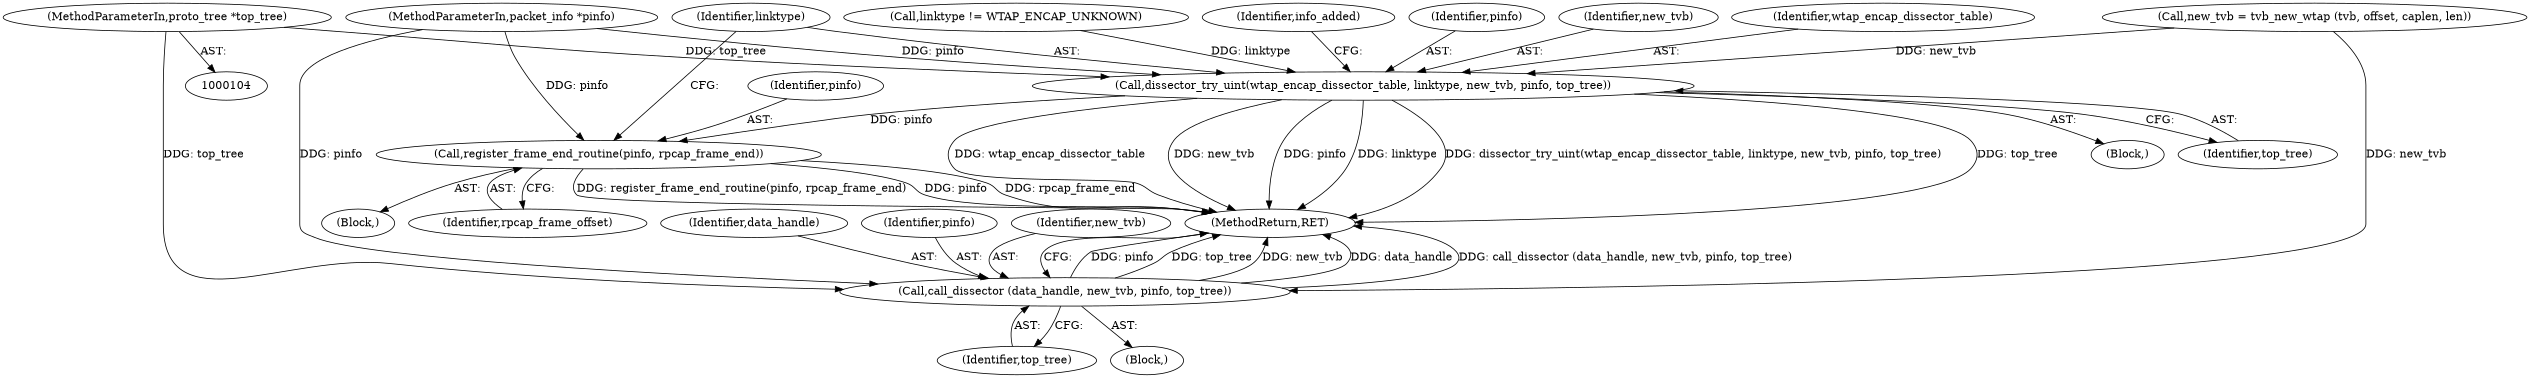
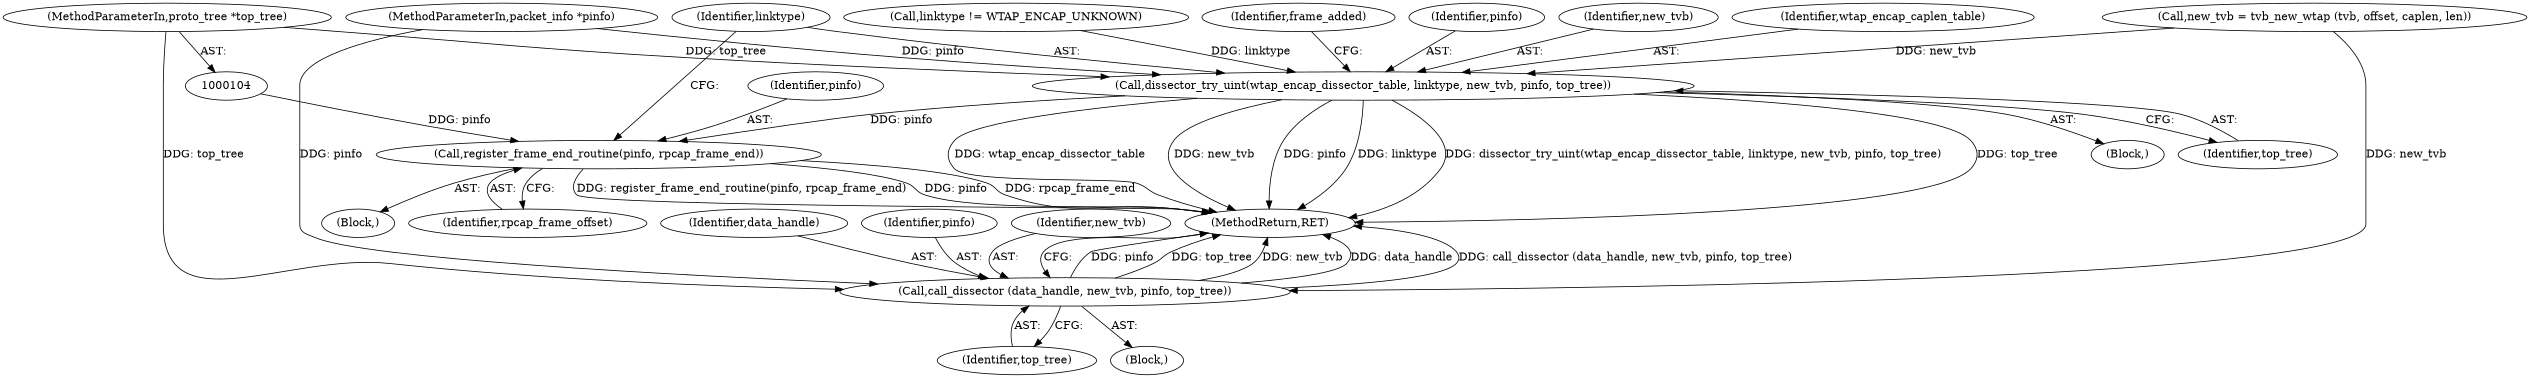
(1299, 17) -> (1299, 17)
(1883, 17) -> (1883, 17)
(535, 87) -> (385, 118)
